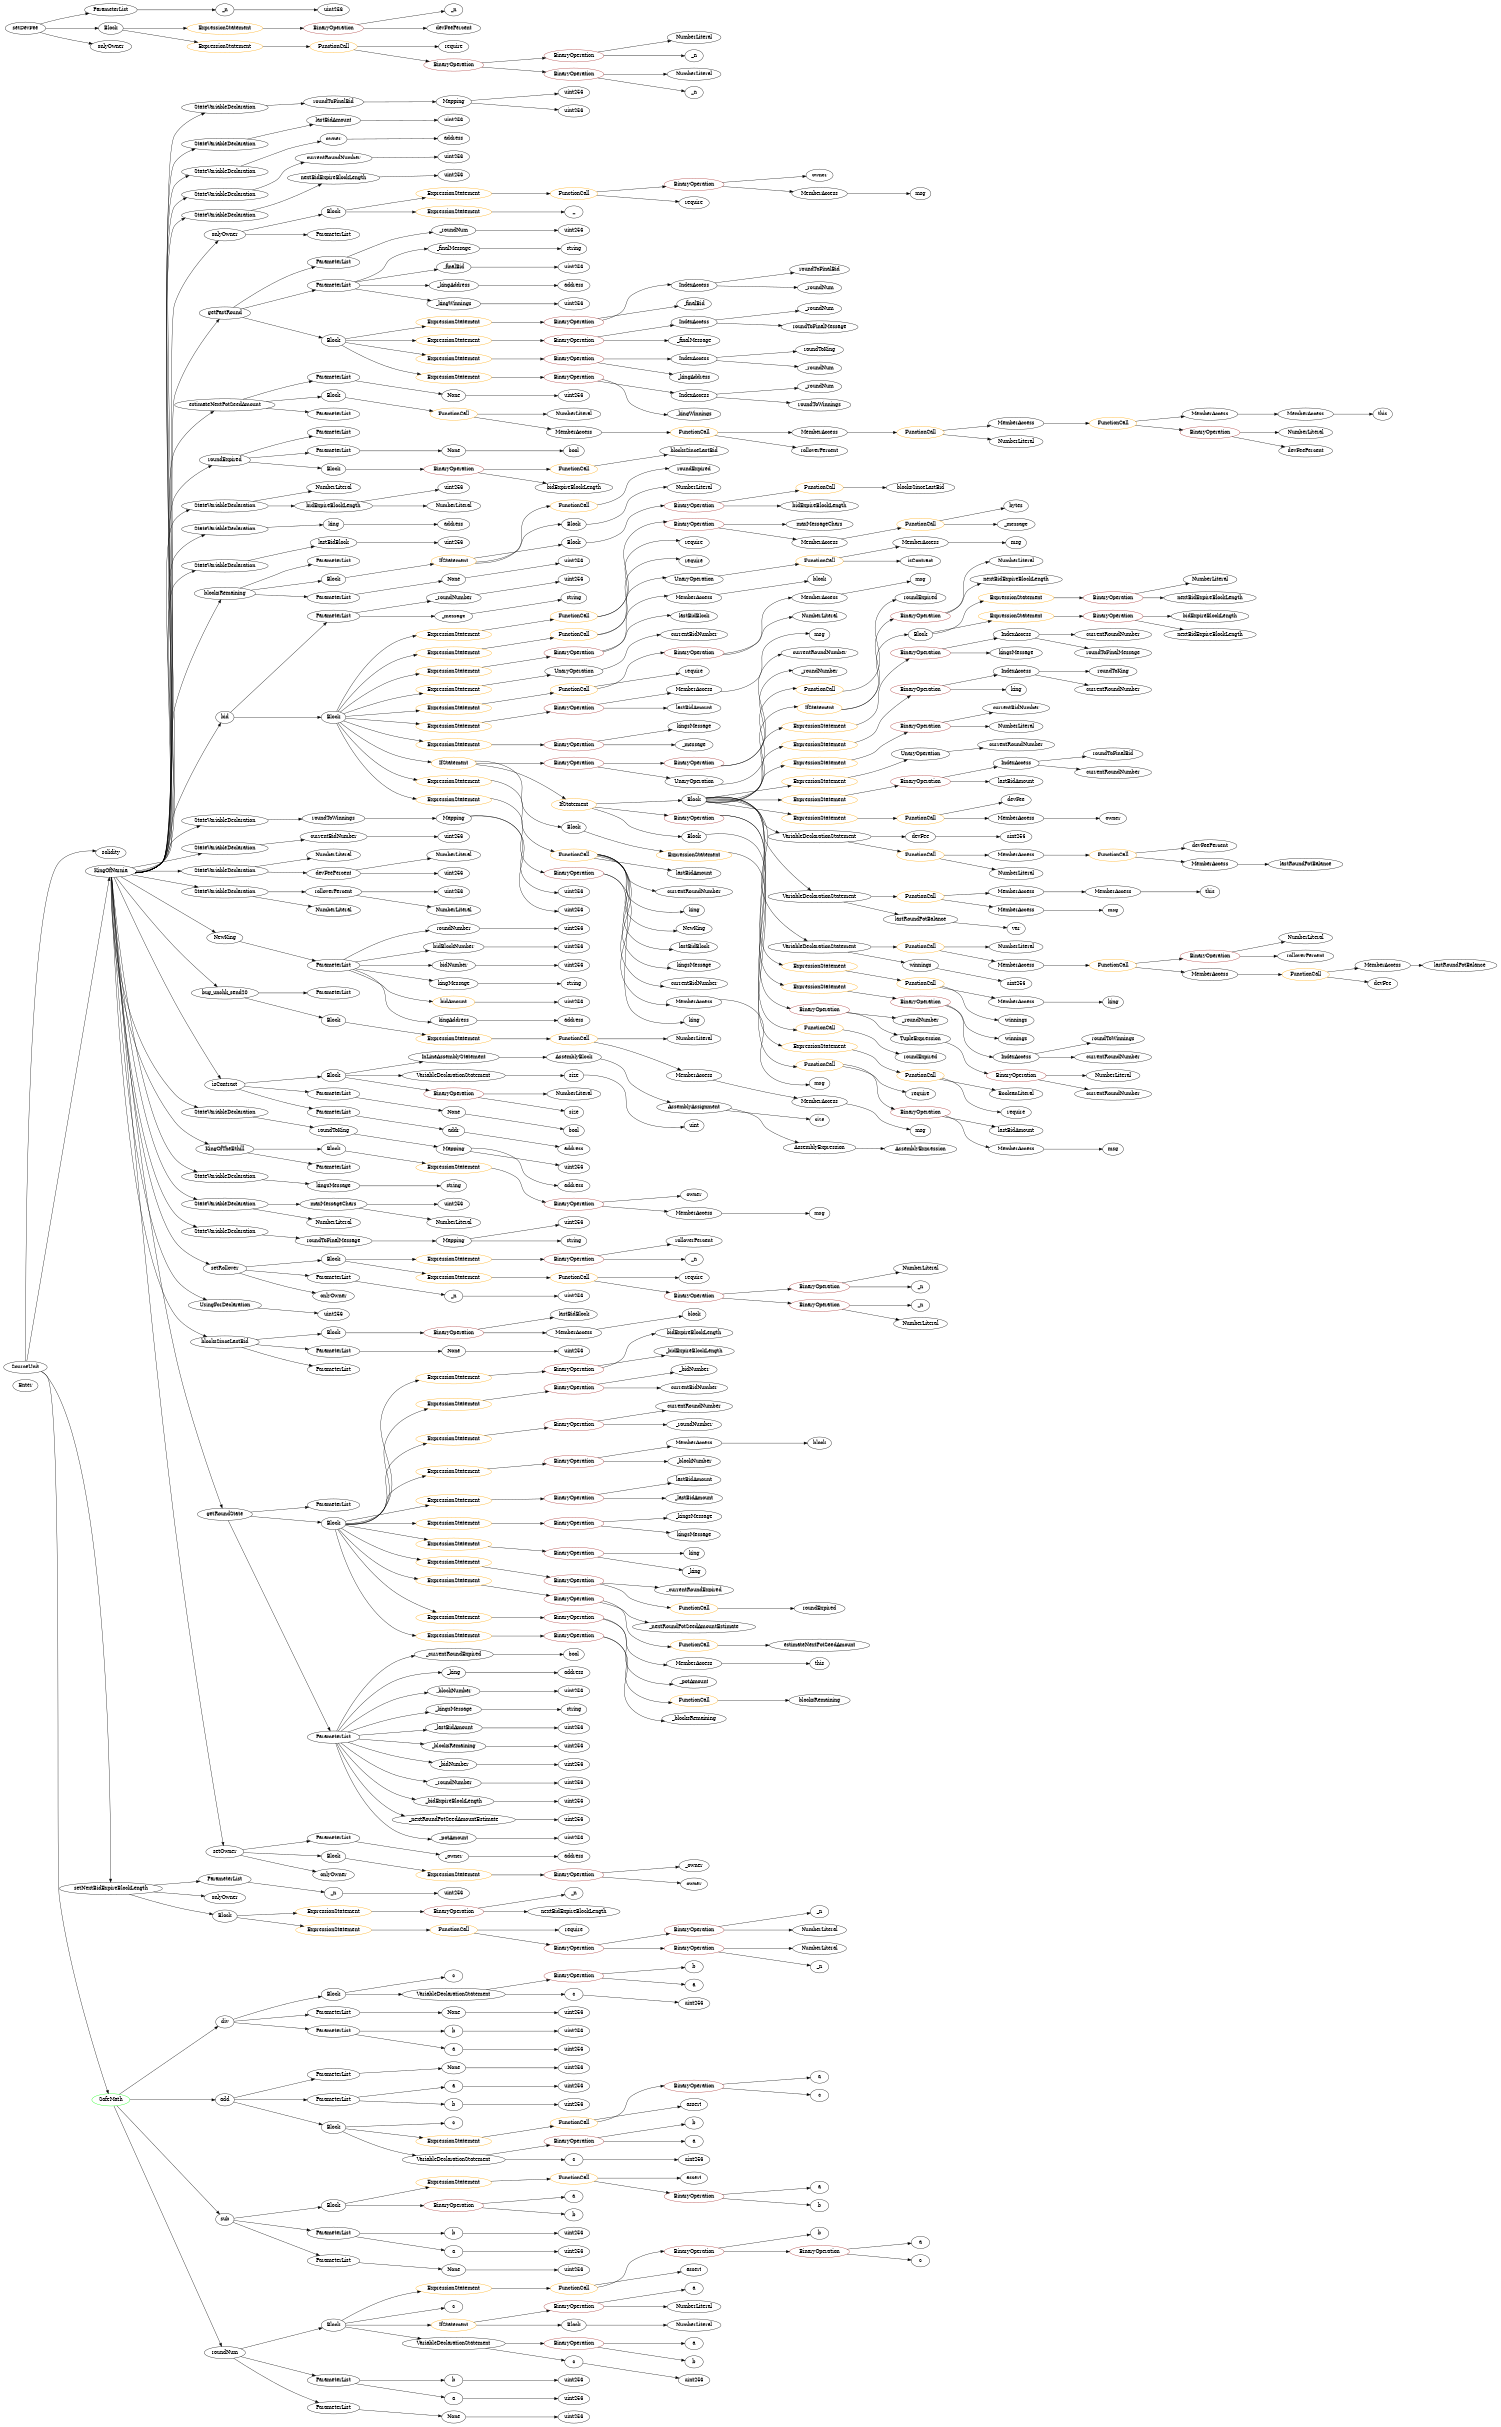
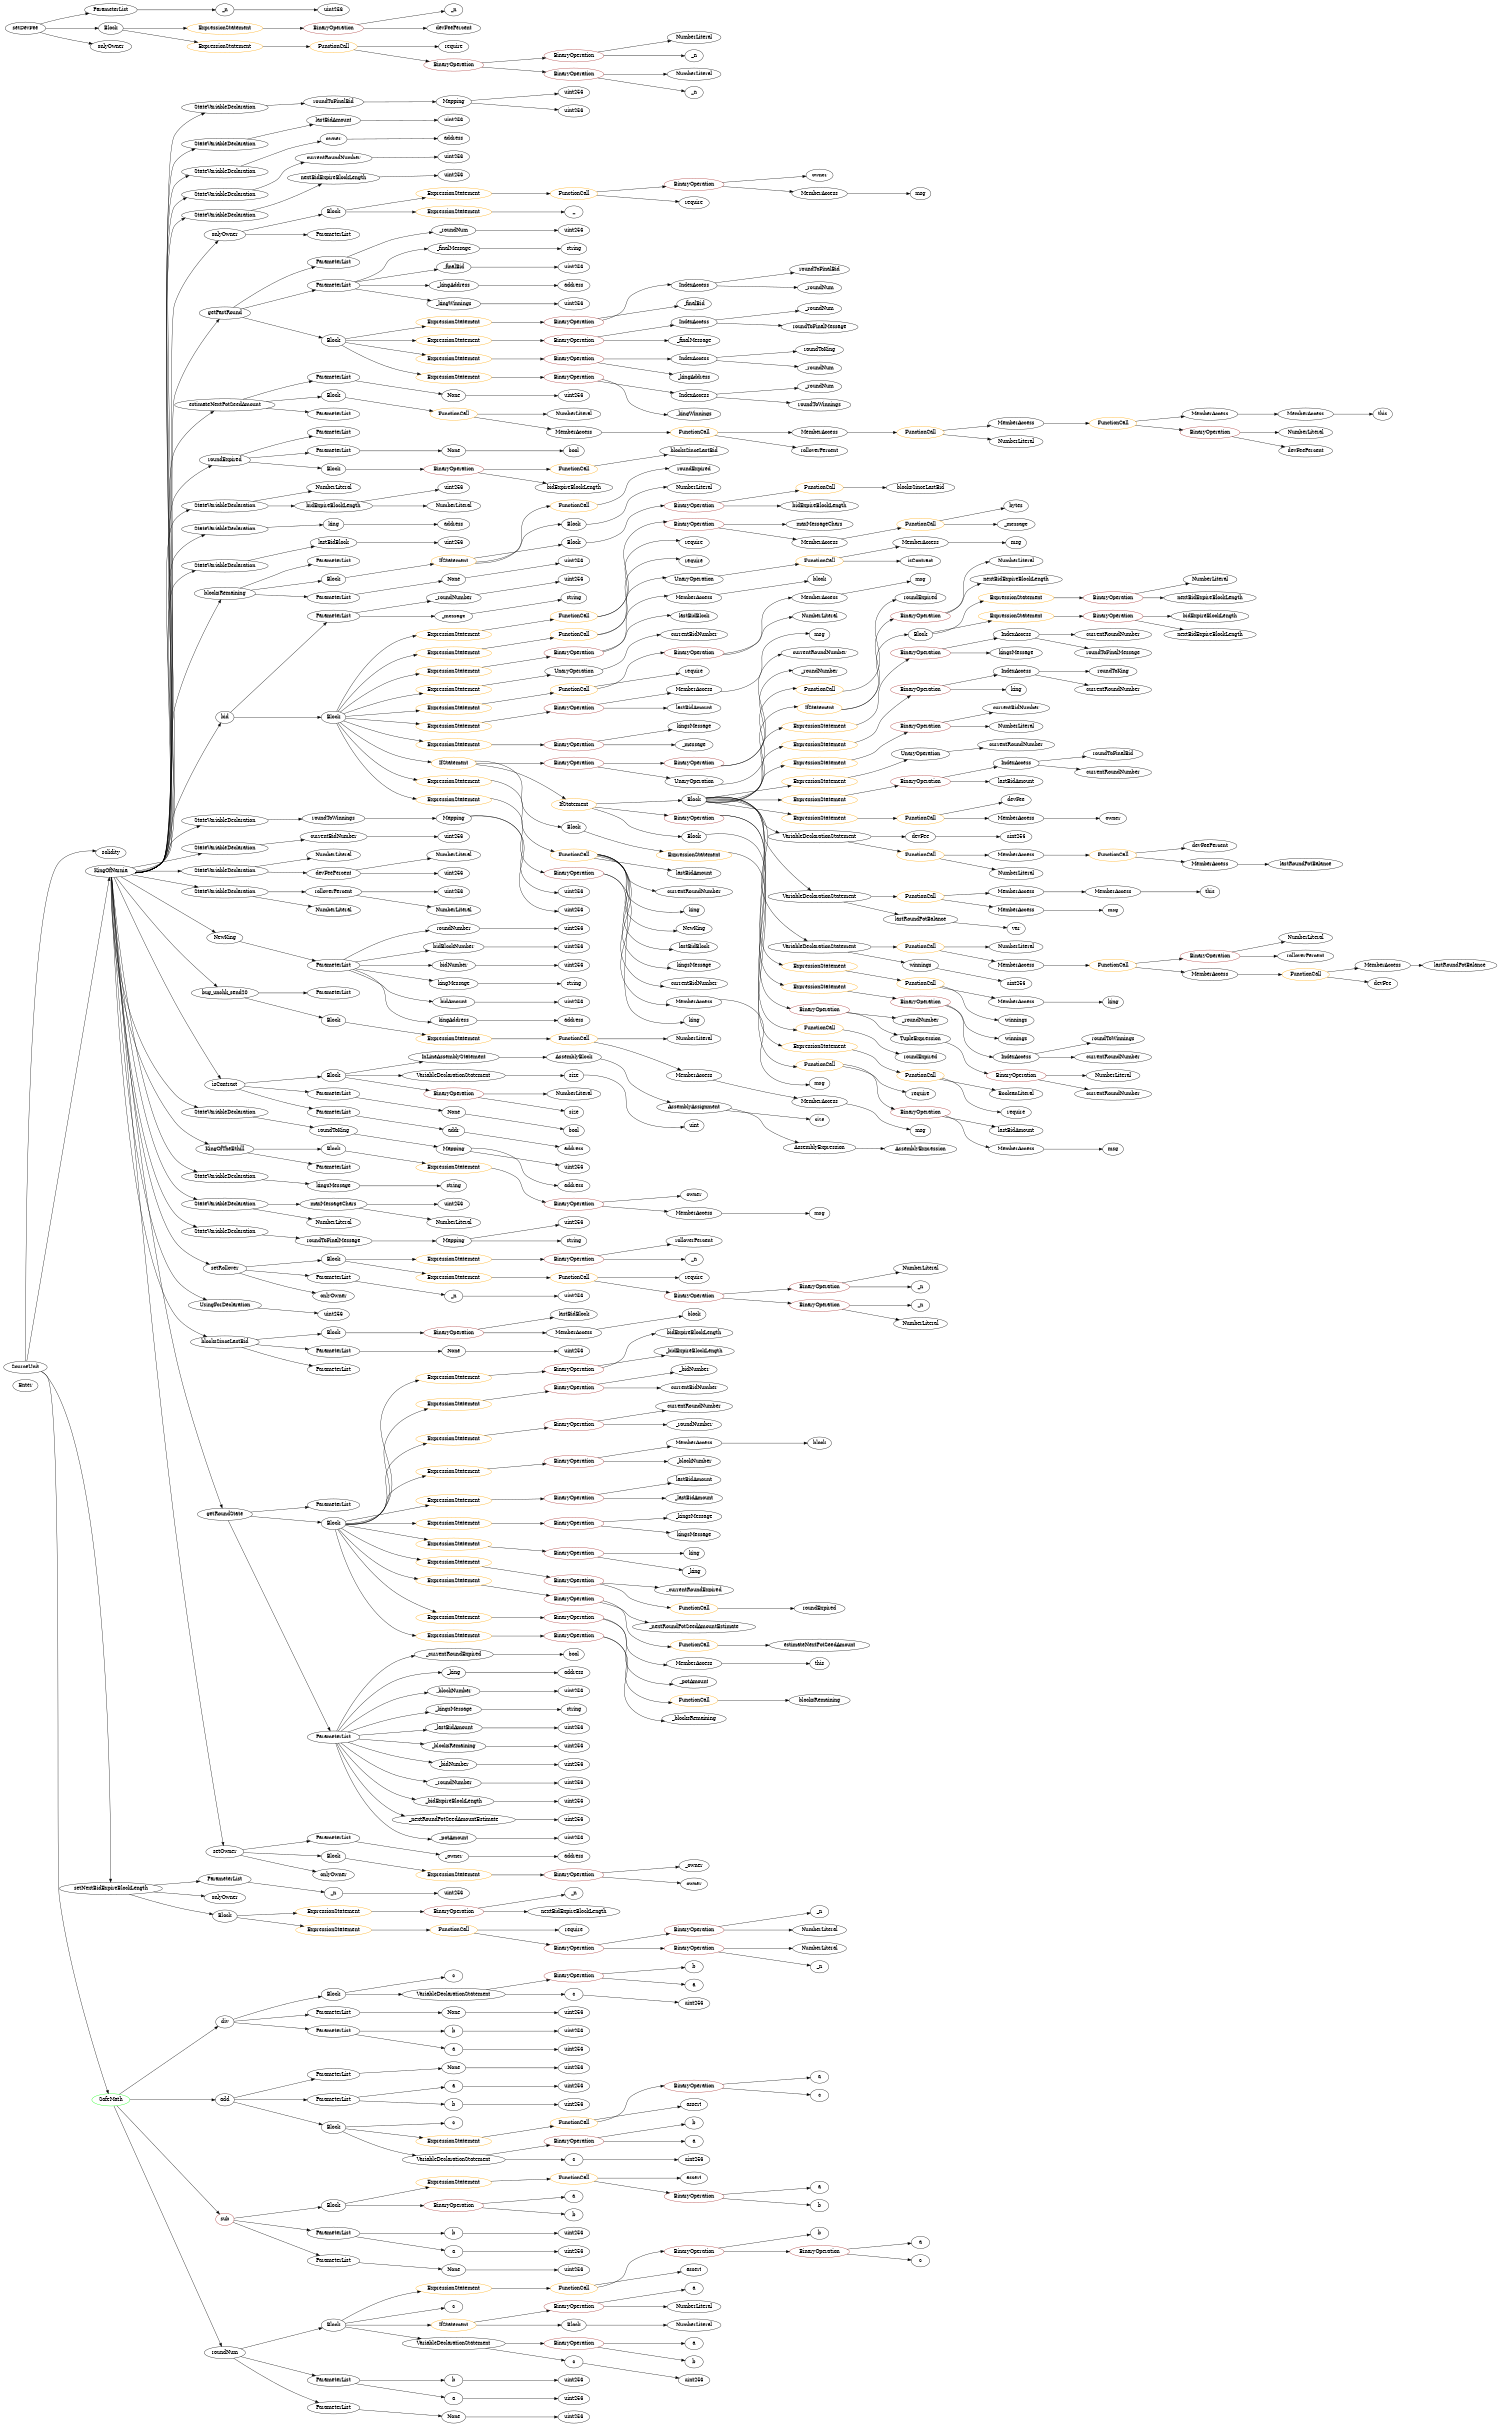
(454, 1002) -> (454, 1002)
(225, 2219) -> (225, 2219)
